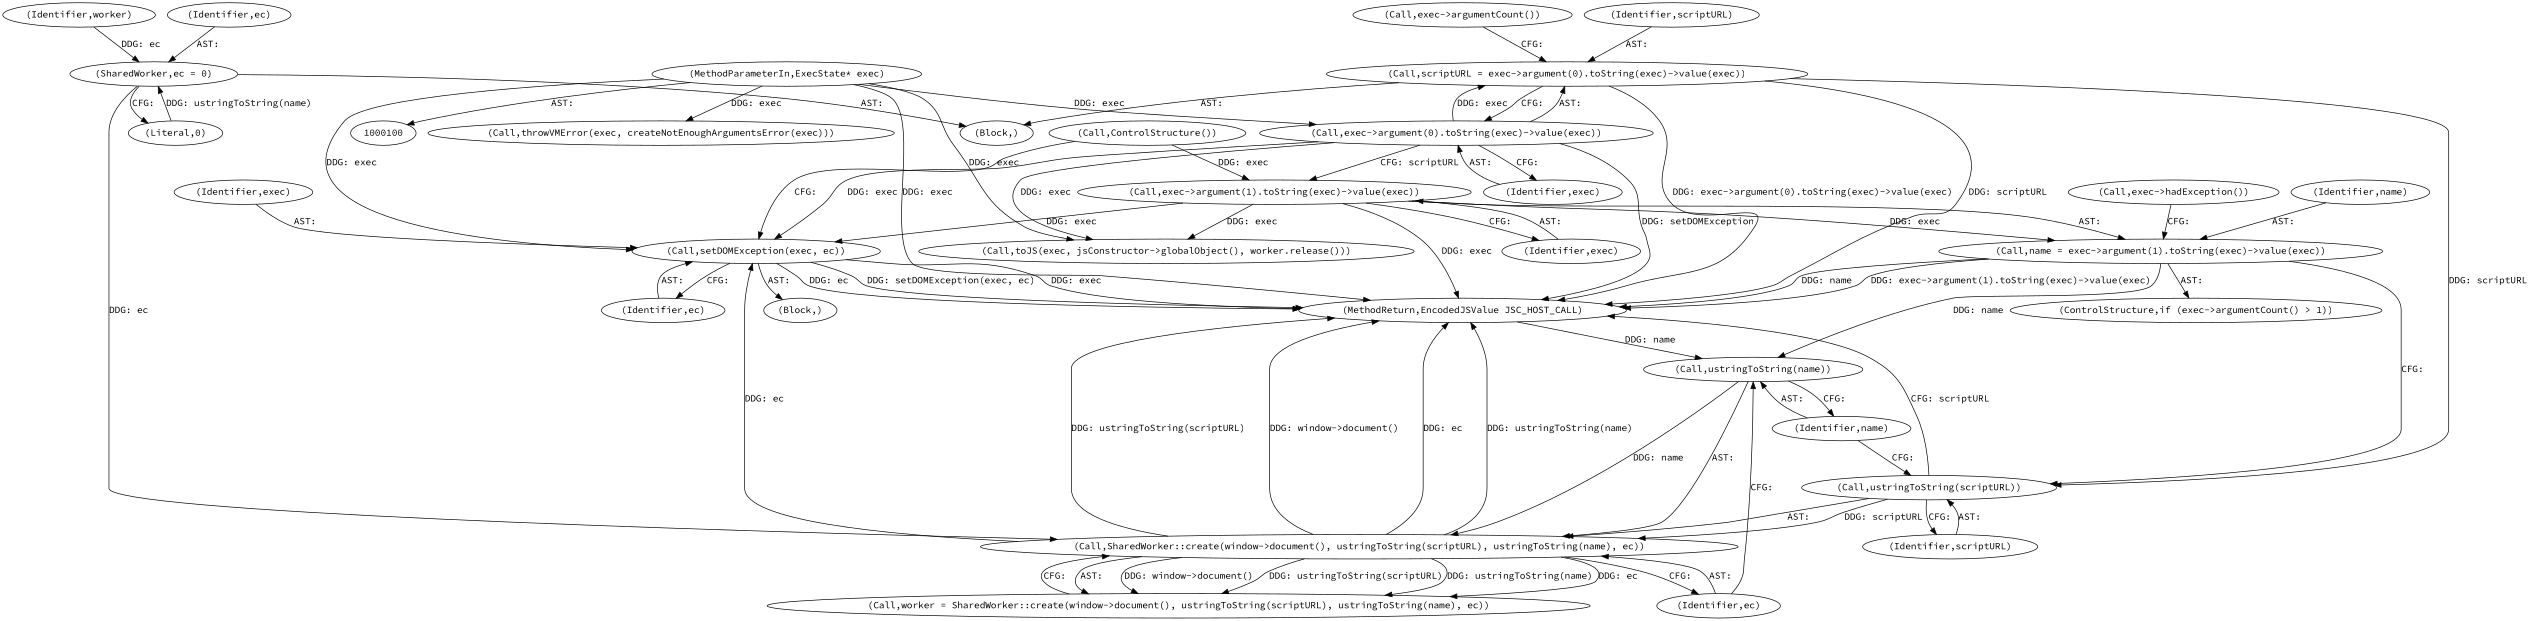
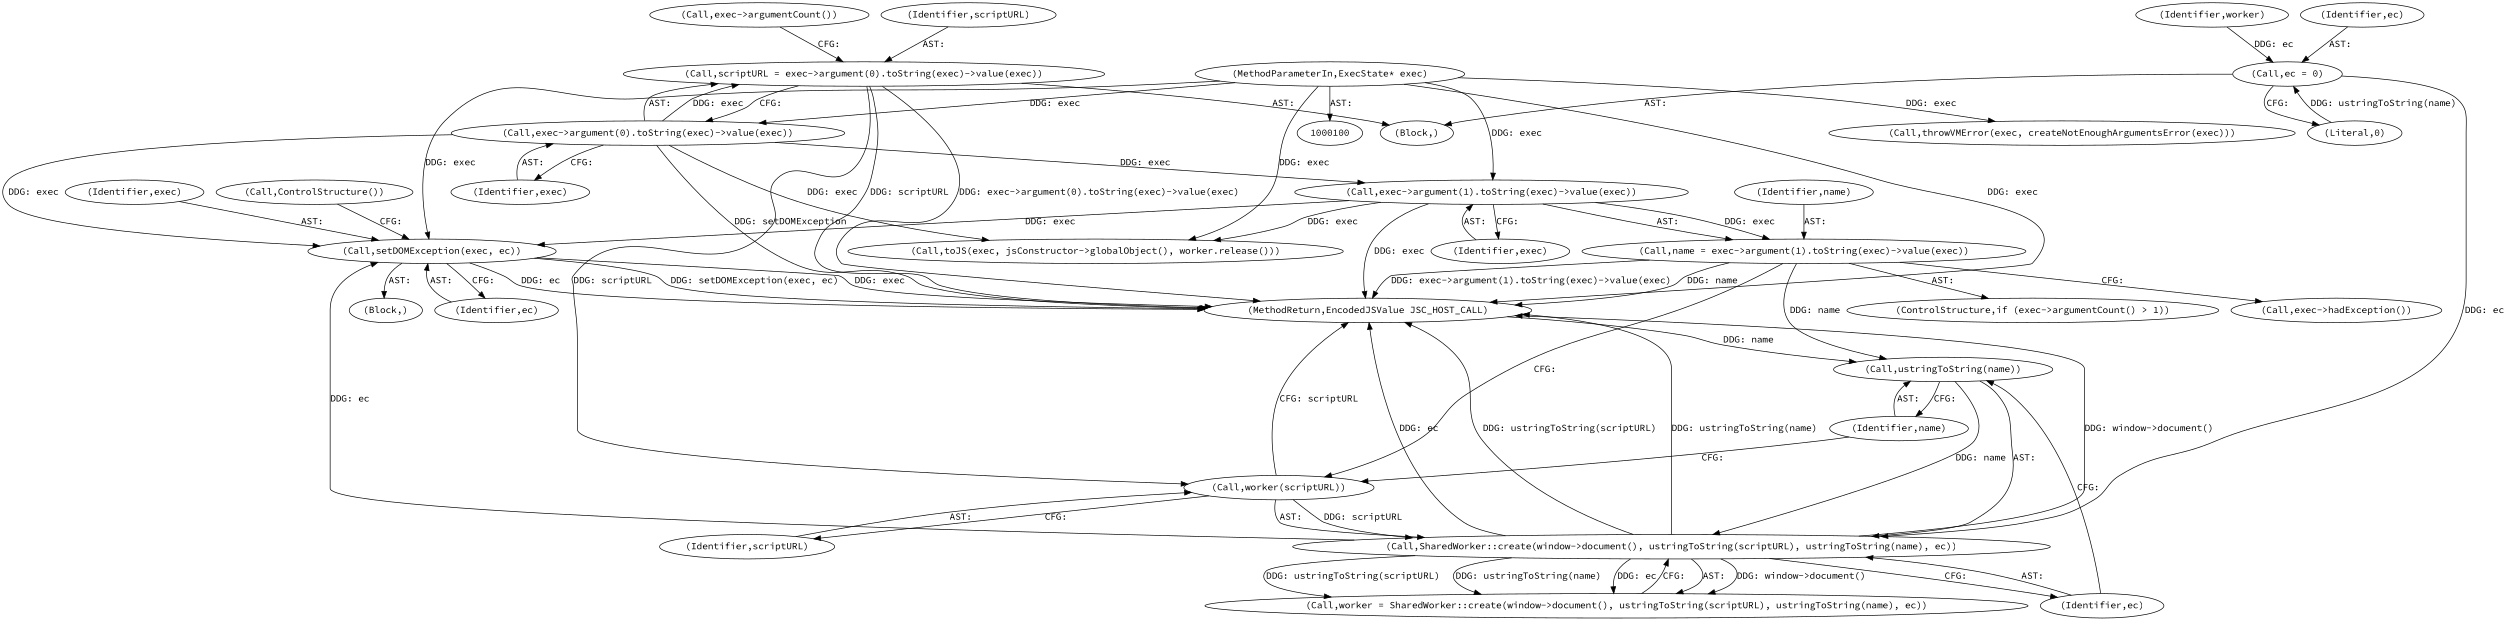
(154, 74) -> (2288, 74)
(1207, 161) -> (1480, 111)
(1420, 163) -> (1145, 163)
(2168, 218) -> (2078, 282)
(1929, 488) -> (1279, 488)
